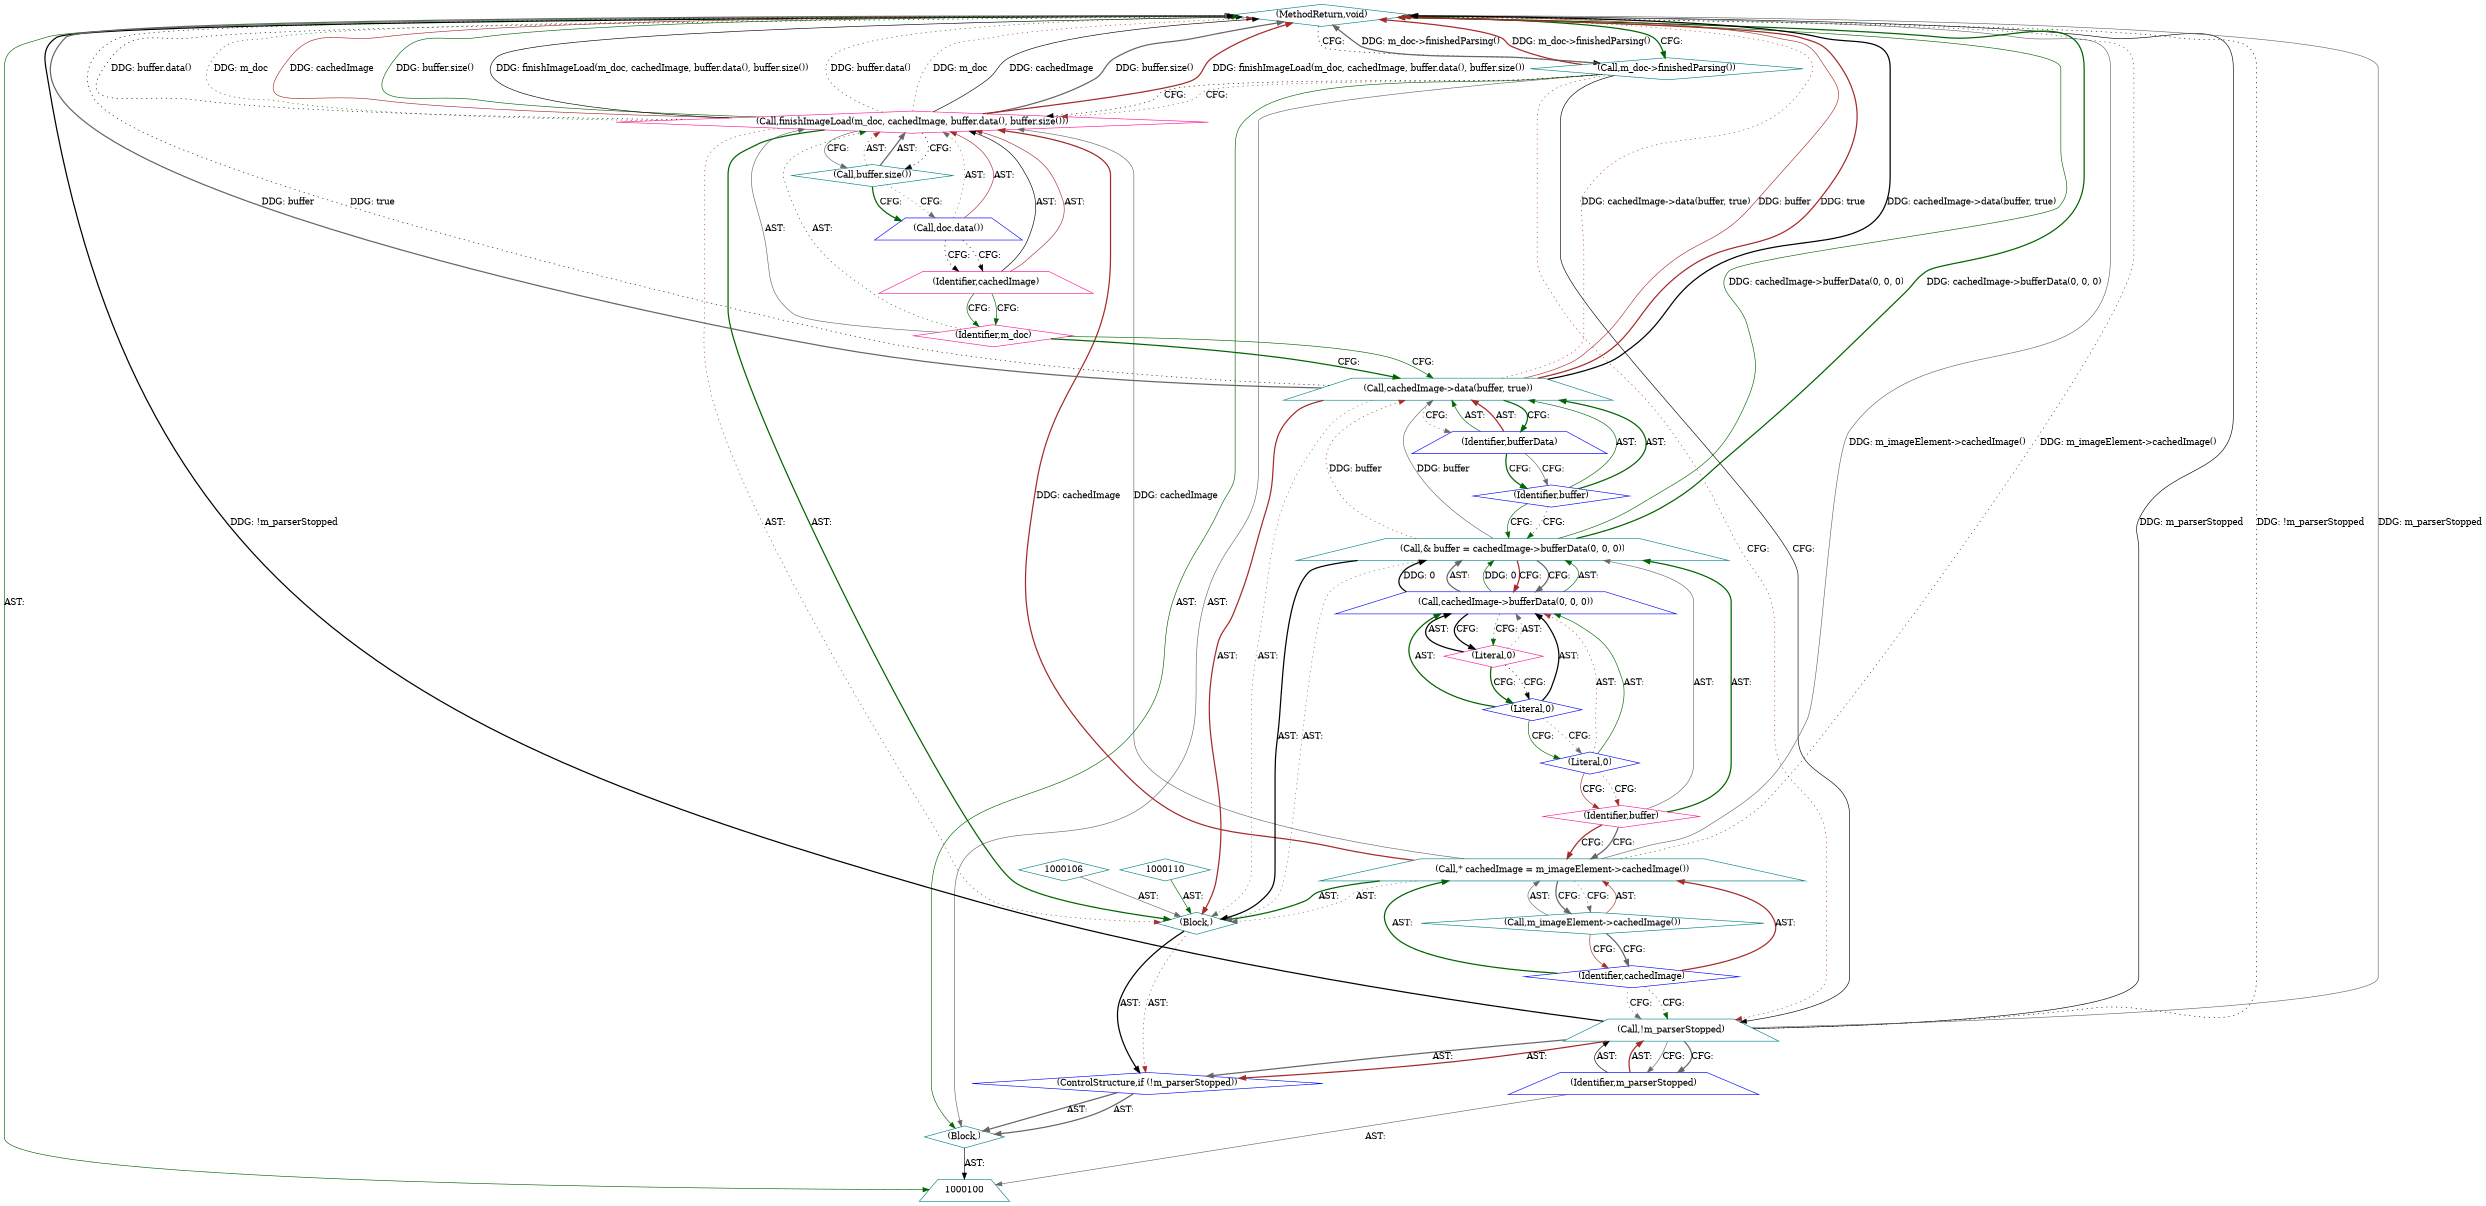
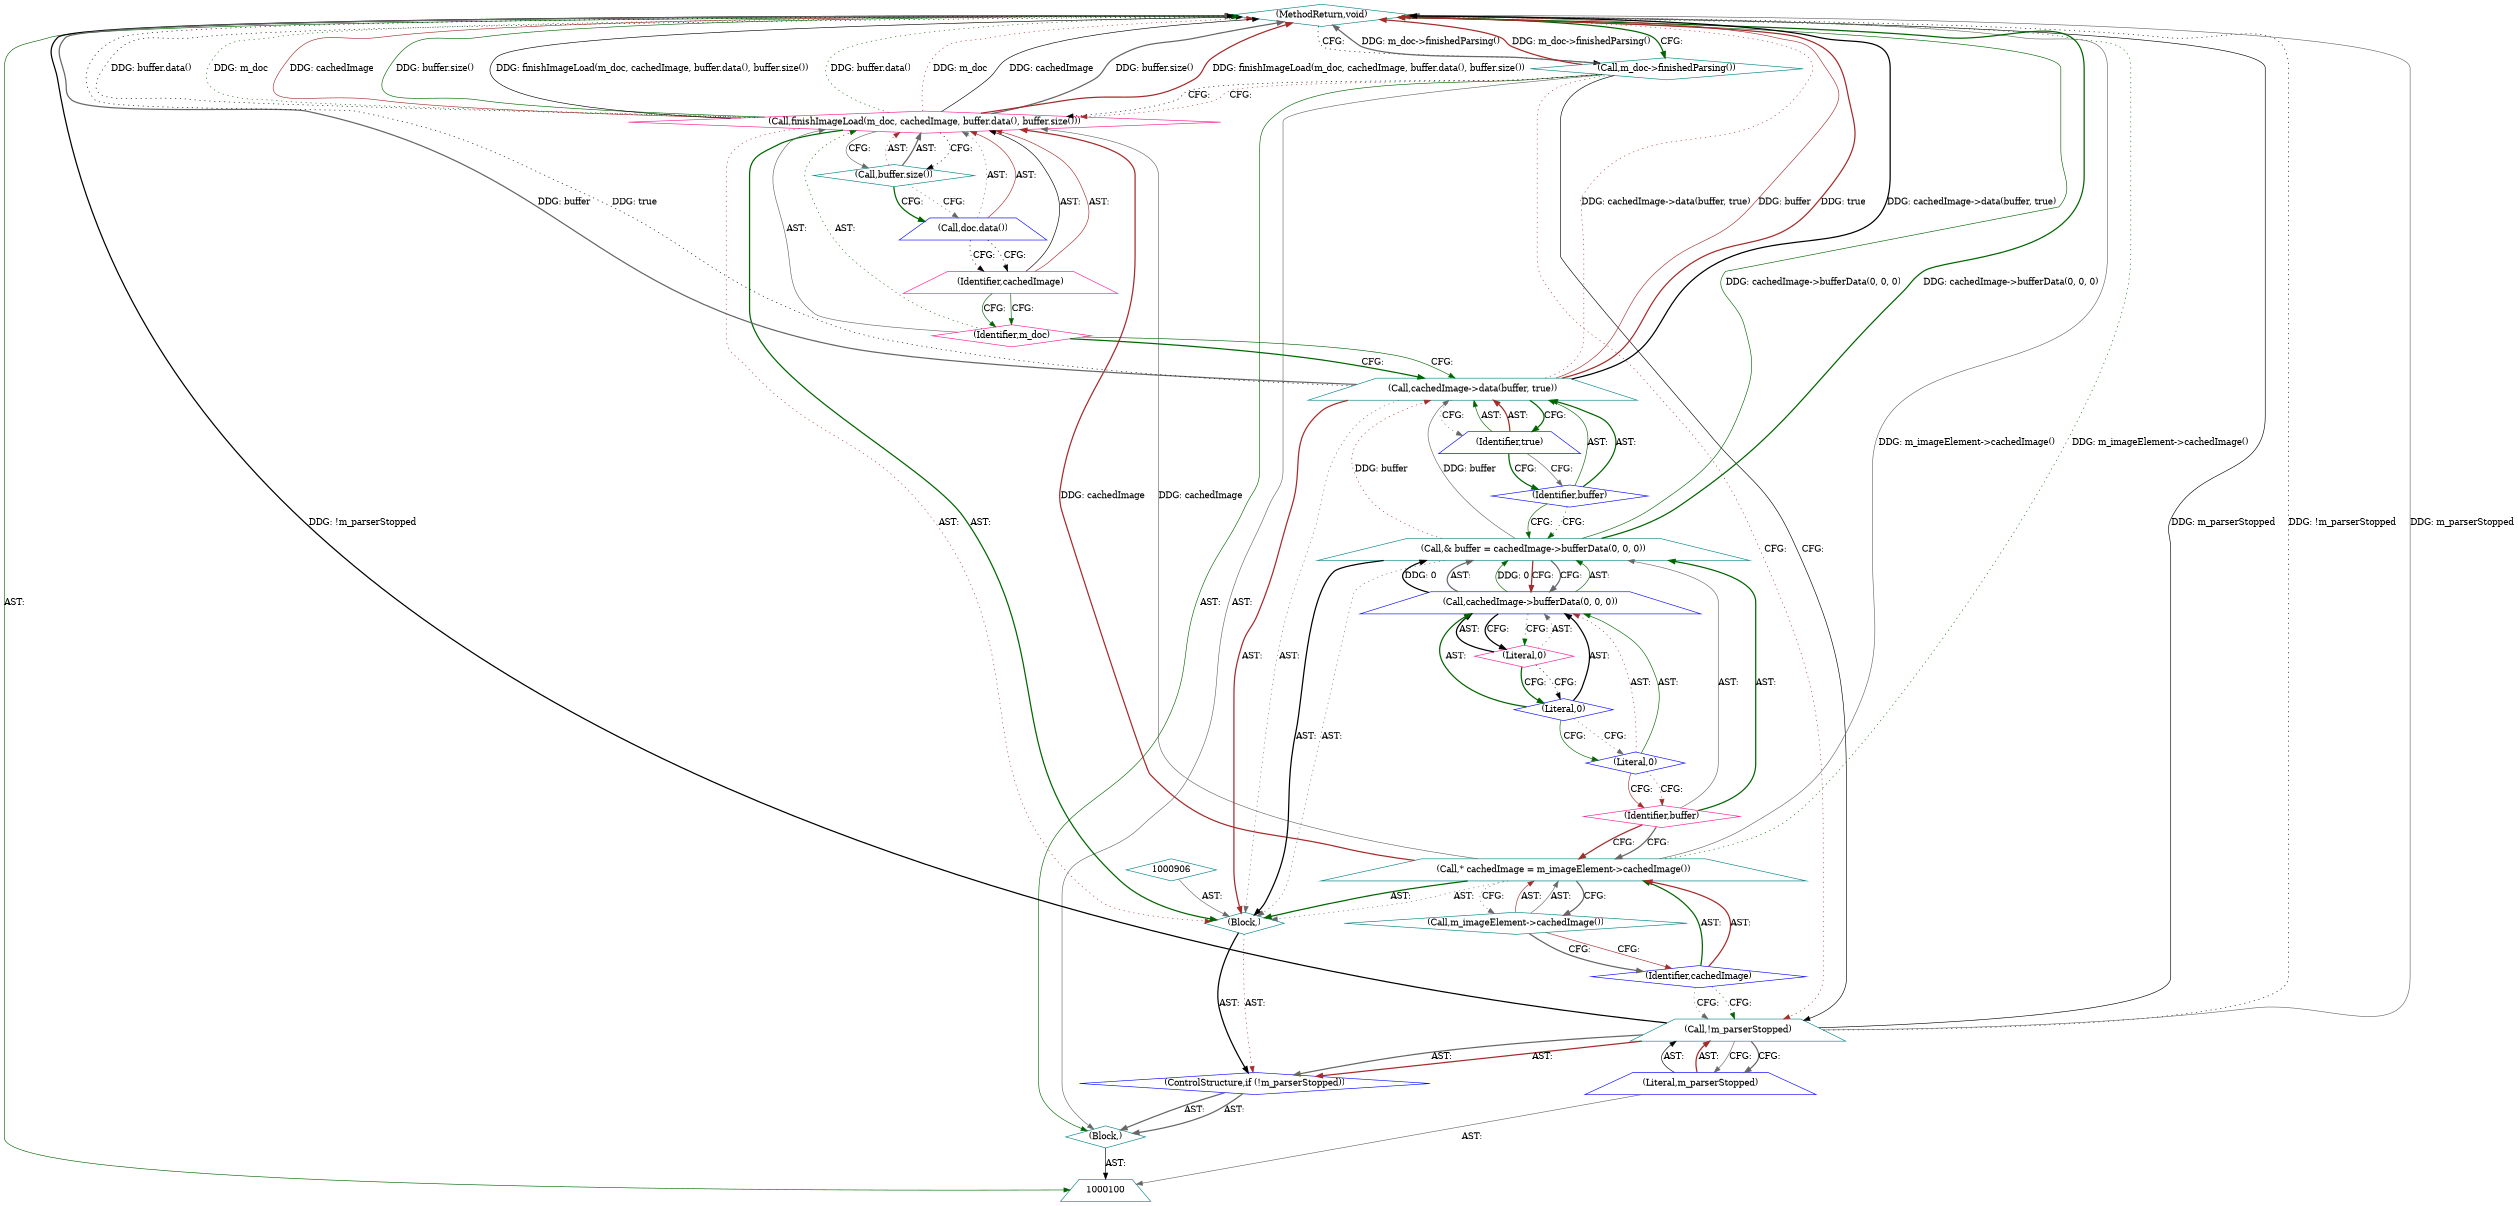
(1510, 443) -> (1510, 443)
(1064, 870) -> (1171, 870)
(1165, 870) -> none
(1634, 1084) -> (1700, 1084)
